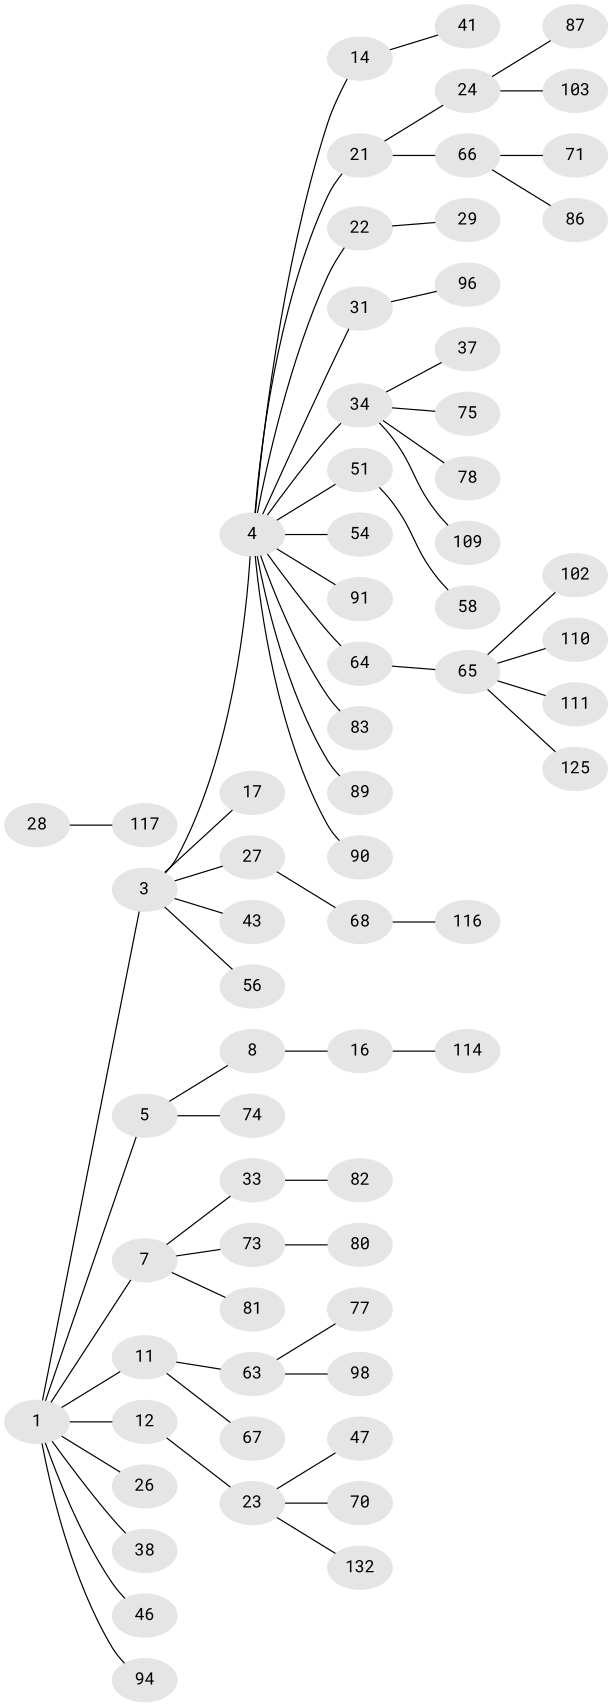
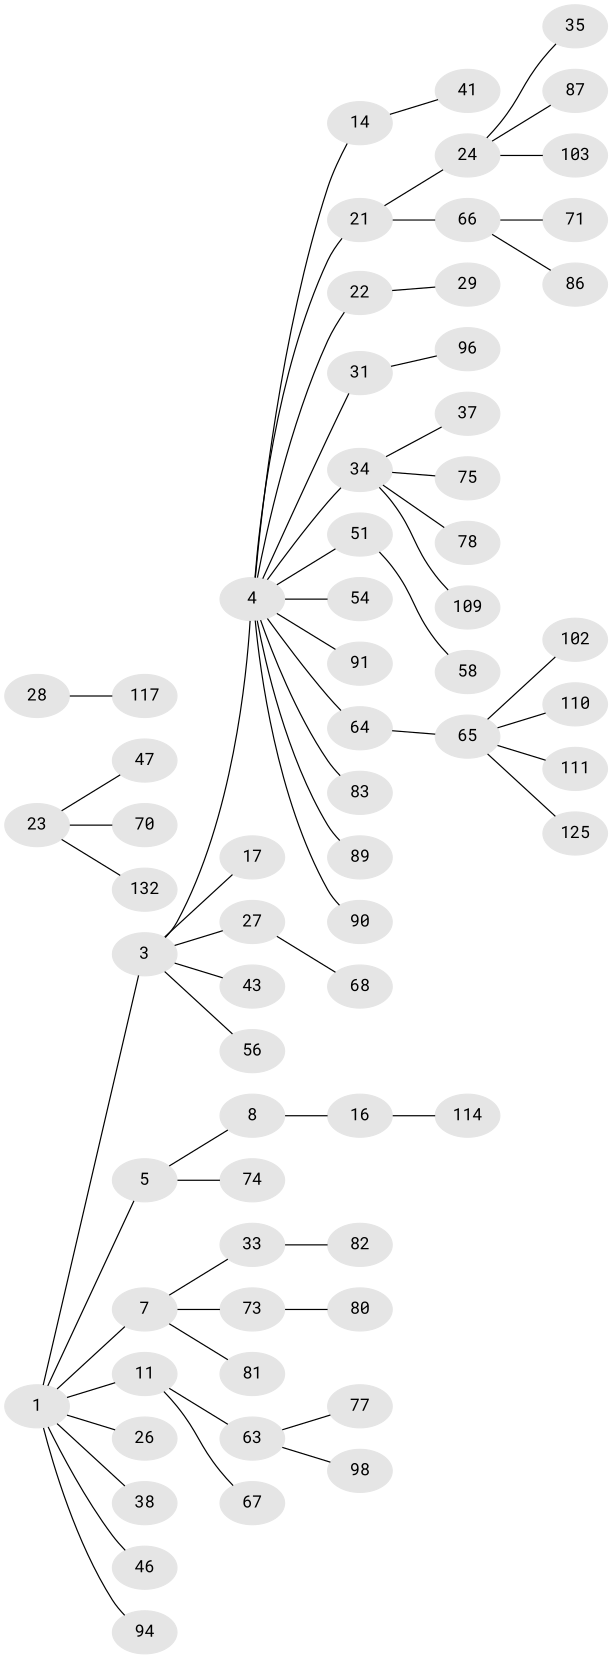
none -> (575, 26)
(468, 922) -> none
(145, 1422) -> none
